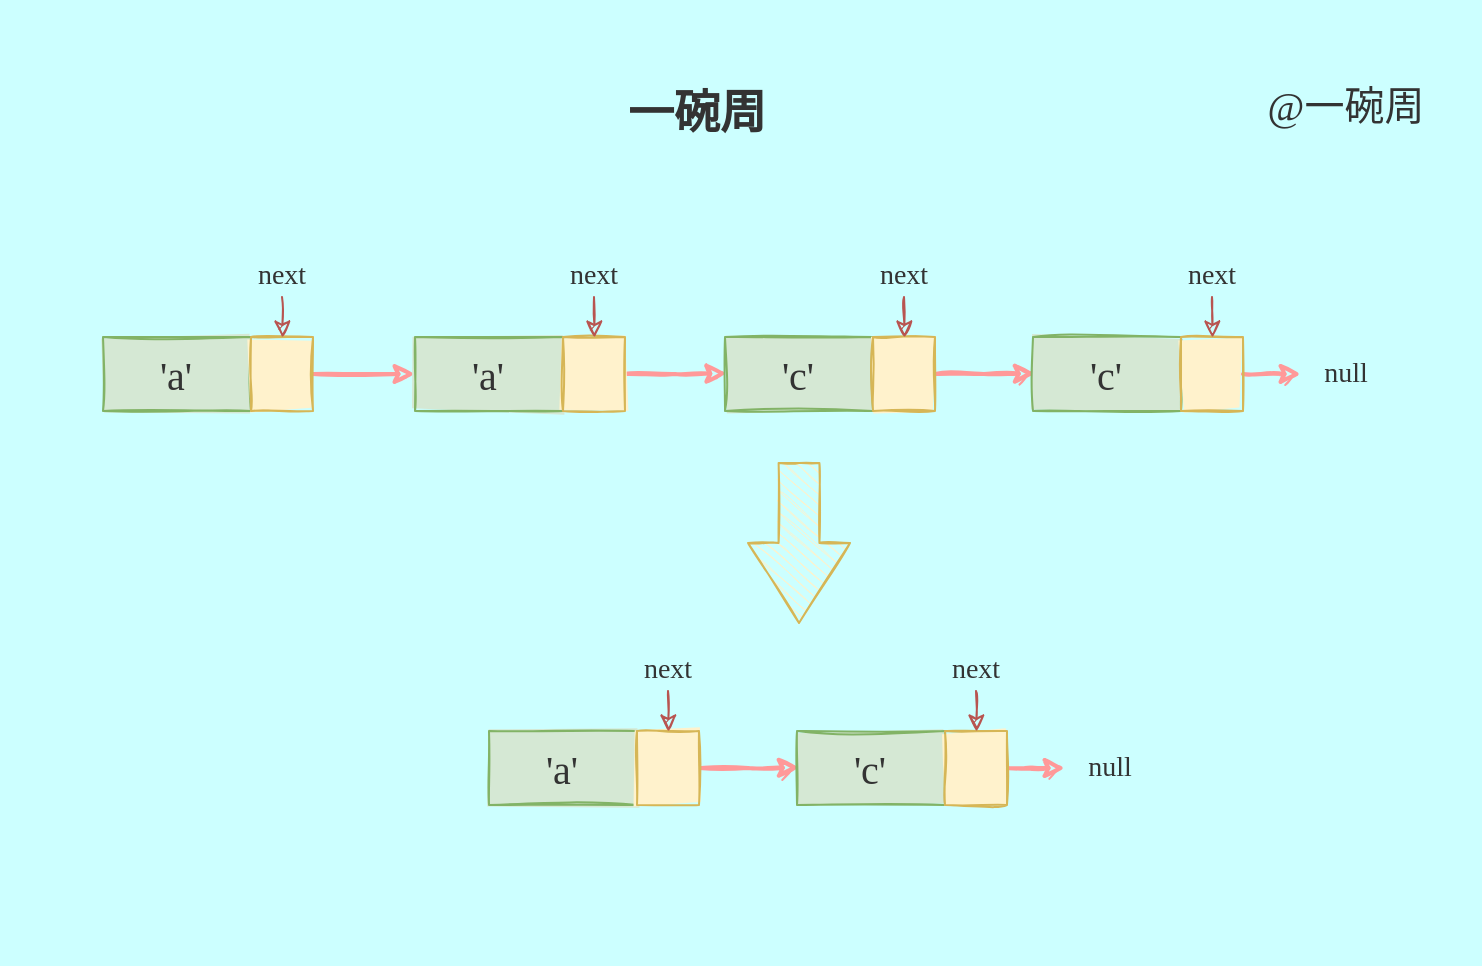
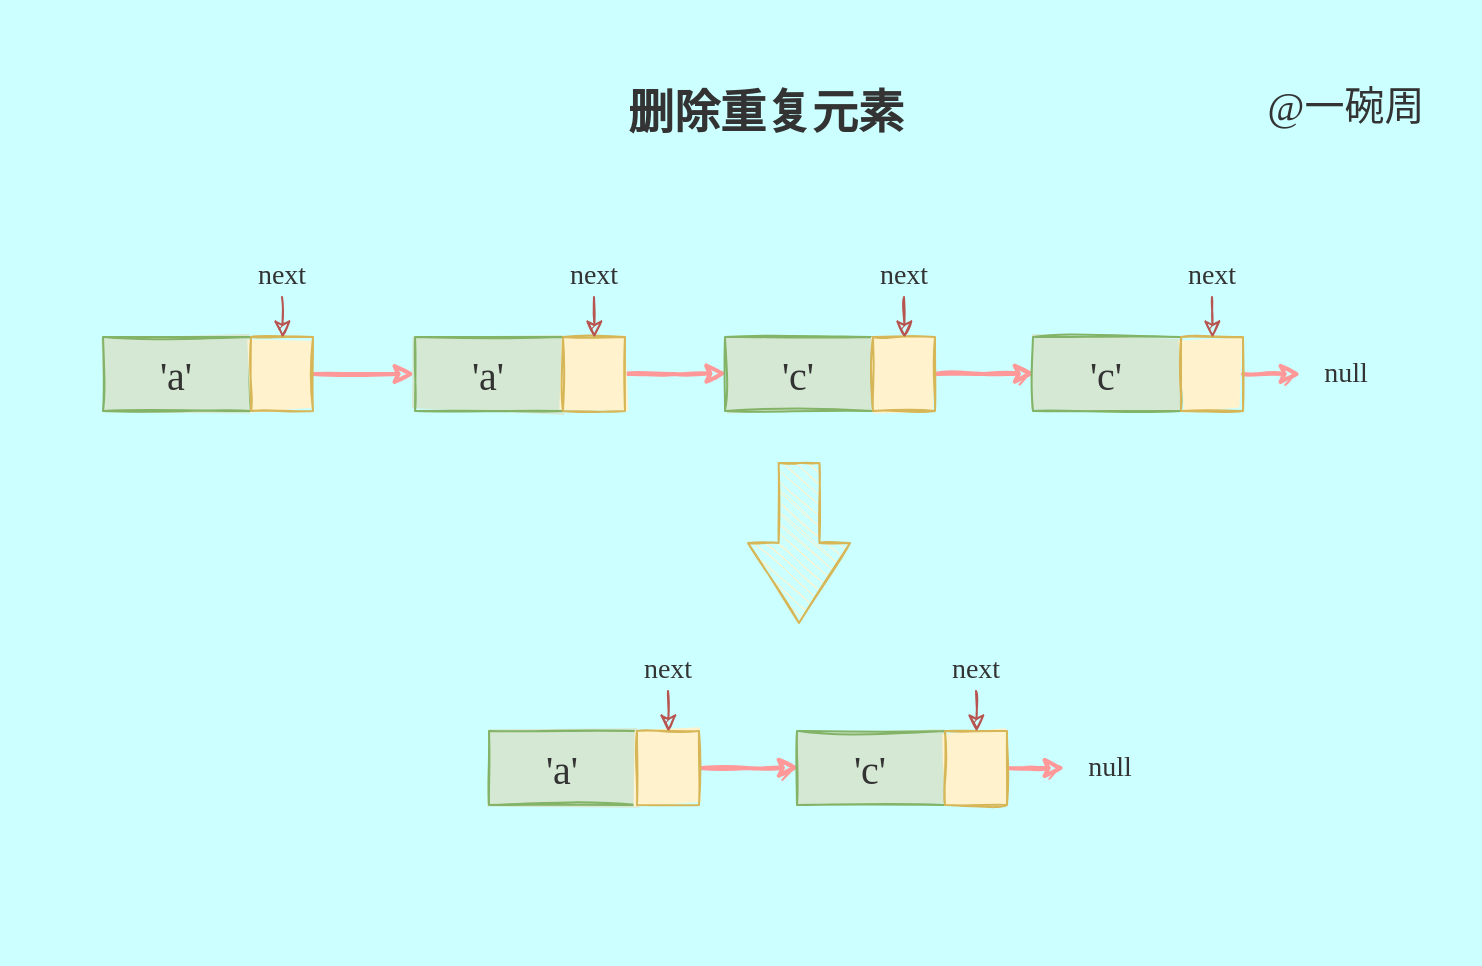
(689, 25) -> (749, 25)
